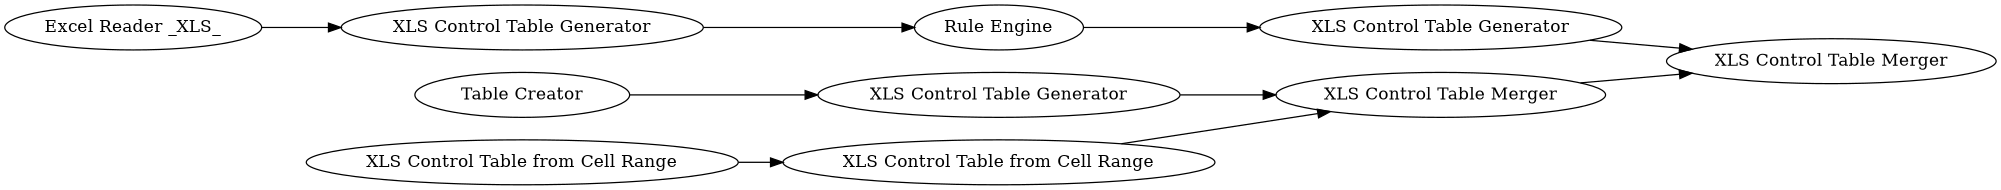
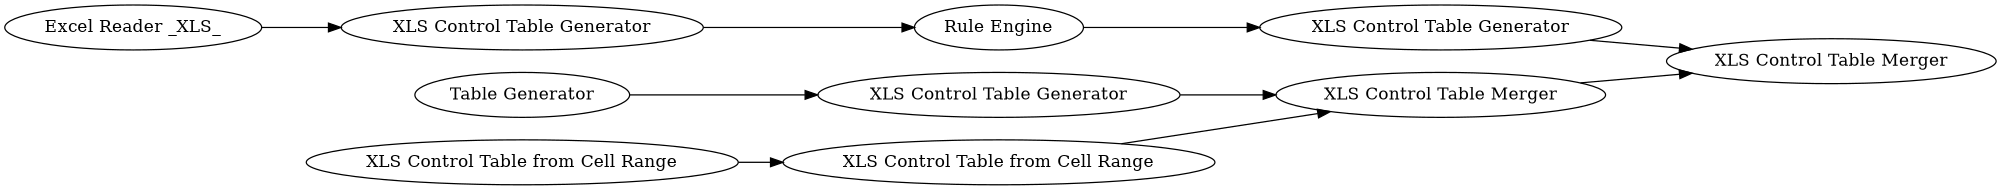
(522, 95) -> (522, 95)
